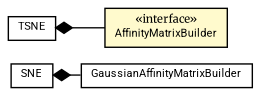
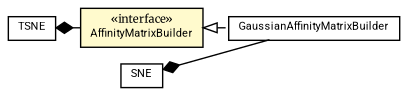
none -> (223, 28)
